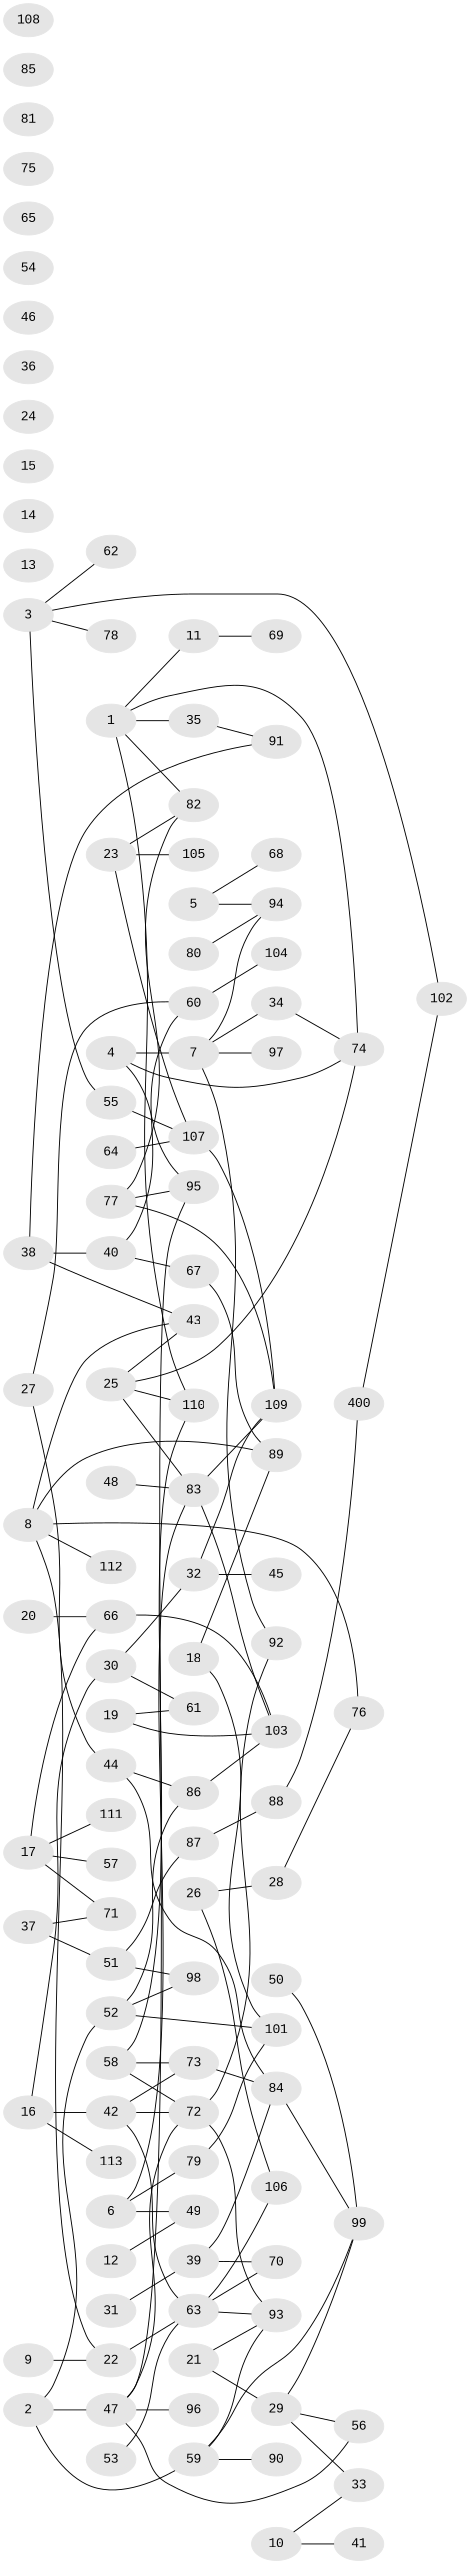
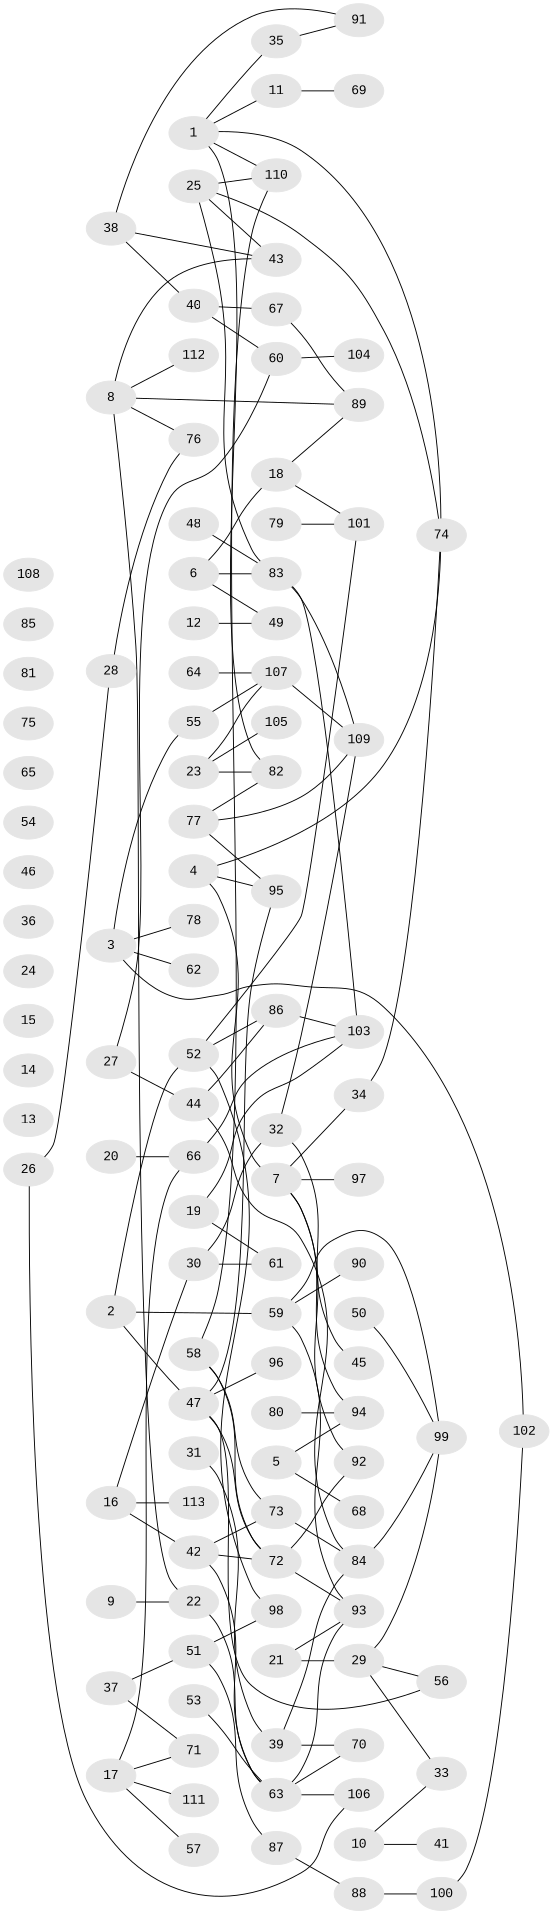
(359, 1404) -> (442, 1894)
(146, 2191) -> (243, 511)
